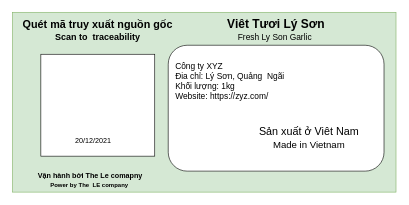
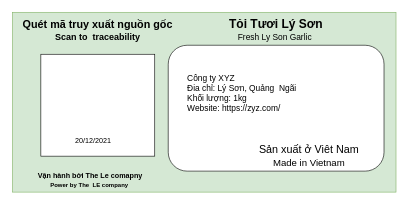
(276, 29) -> (276, 29)
(264, 81) -> (276, 93)
(309, 138) -> (309, 156)
